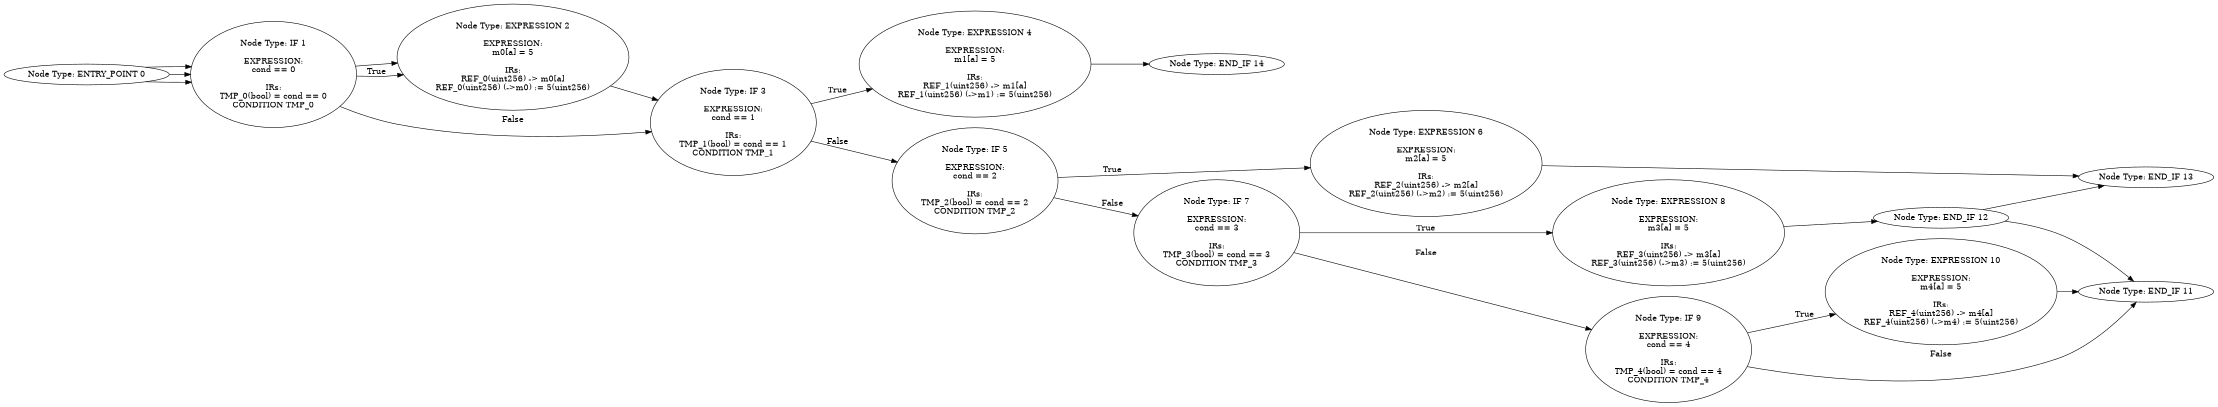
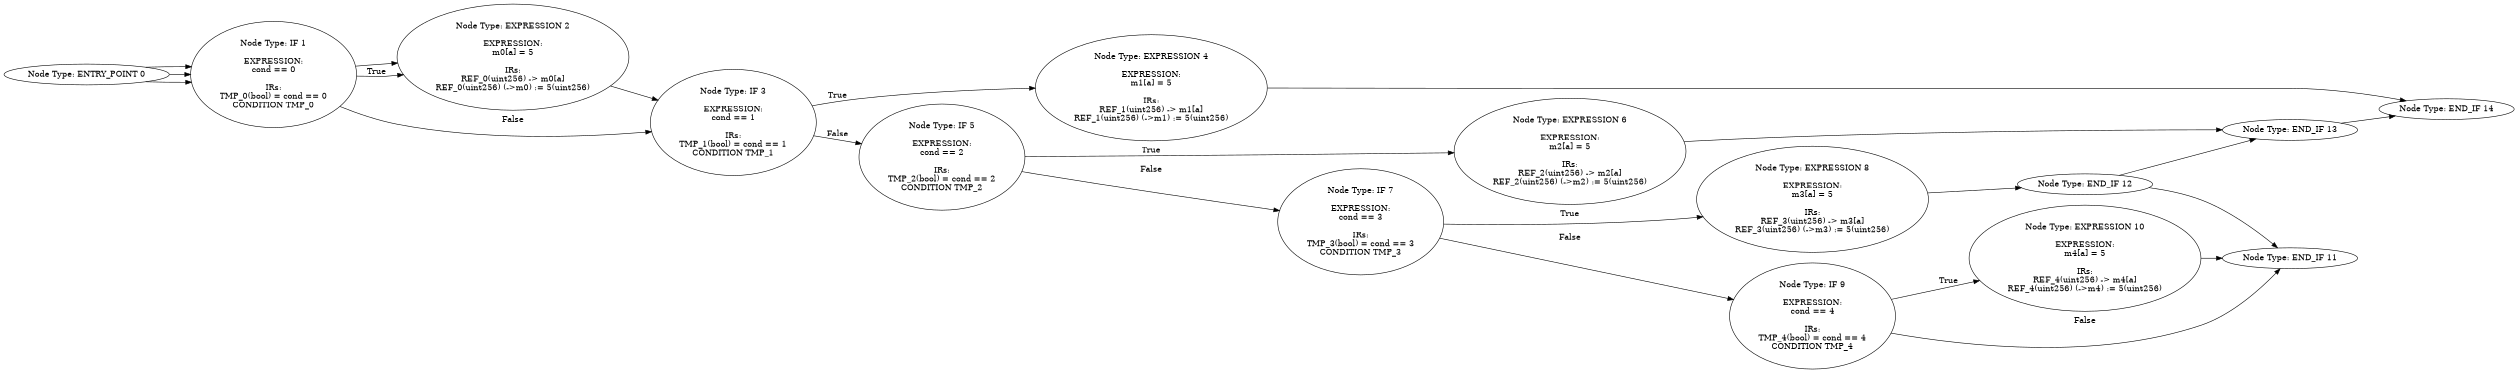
none -> (2365, 120)
